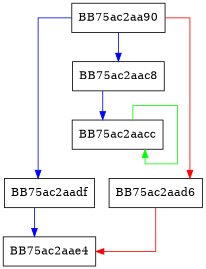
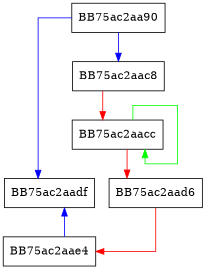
(190, 82) -> (127, 160)
(103, 101) -> (103, 101)
(34, 218) -> (64, 226)
